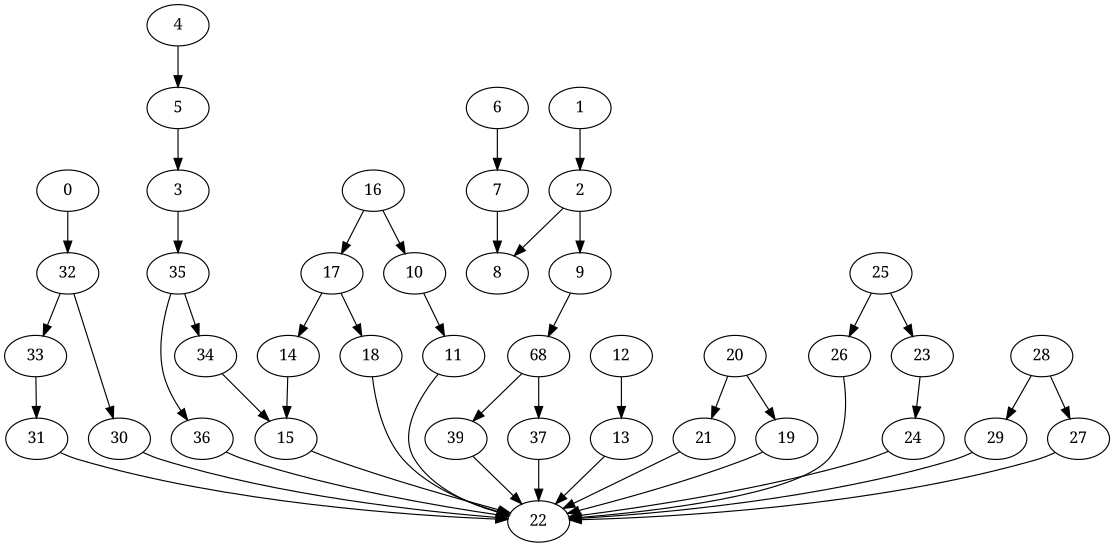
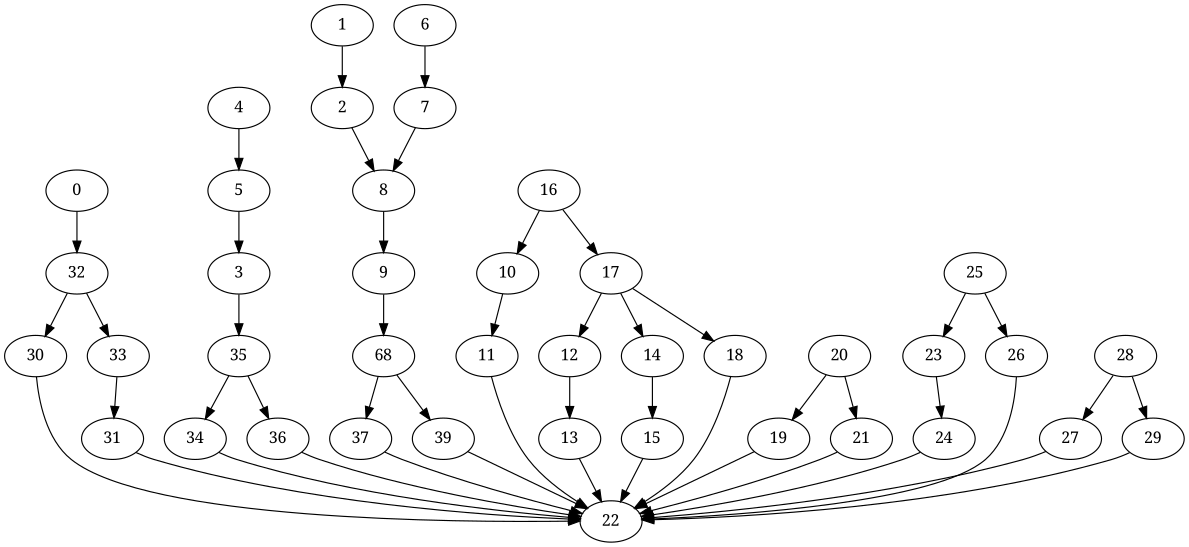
(580, 226) -> (384, 226)
none -> (593, 310)
(242, 393) -> (392, 495)
